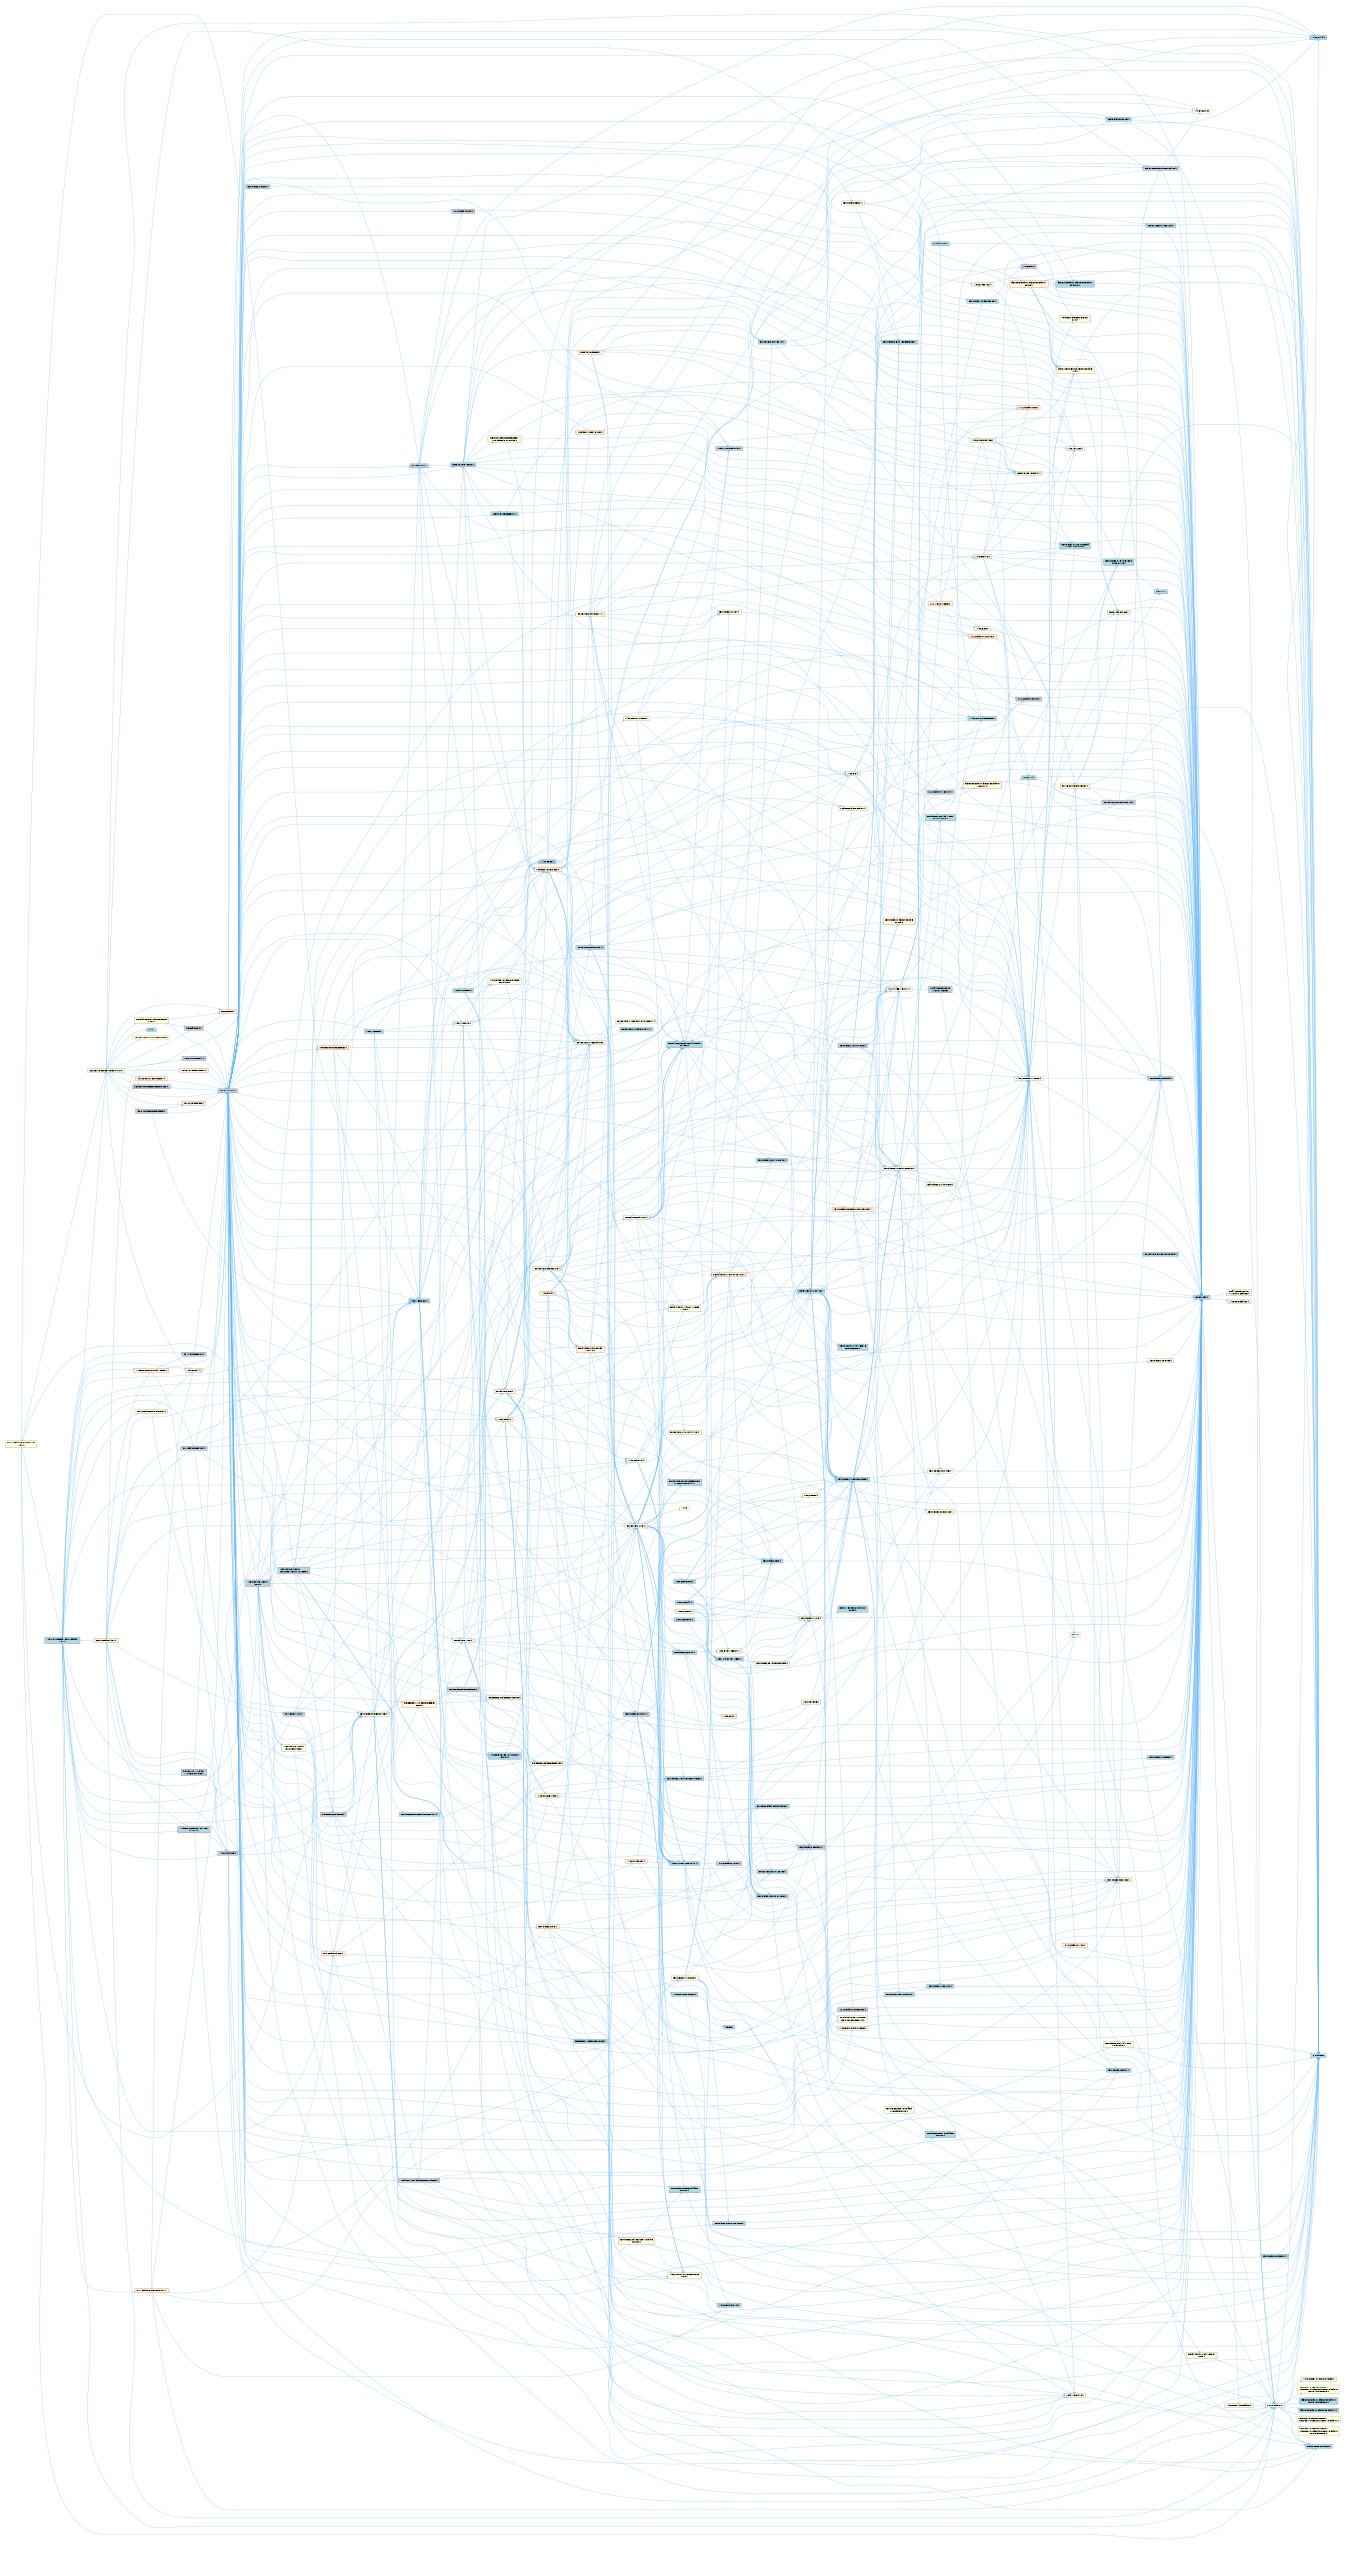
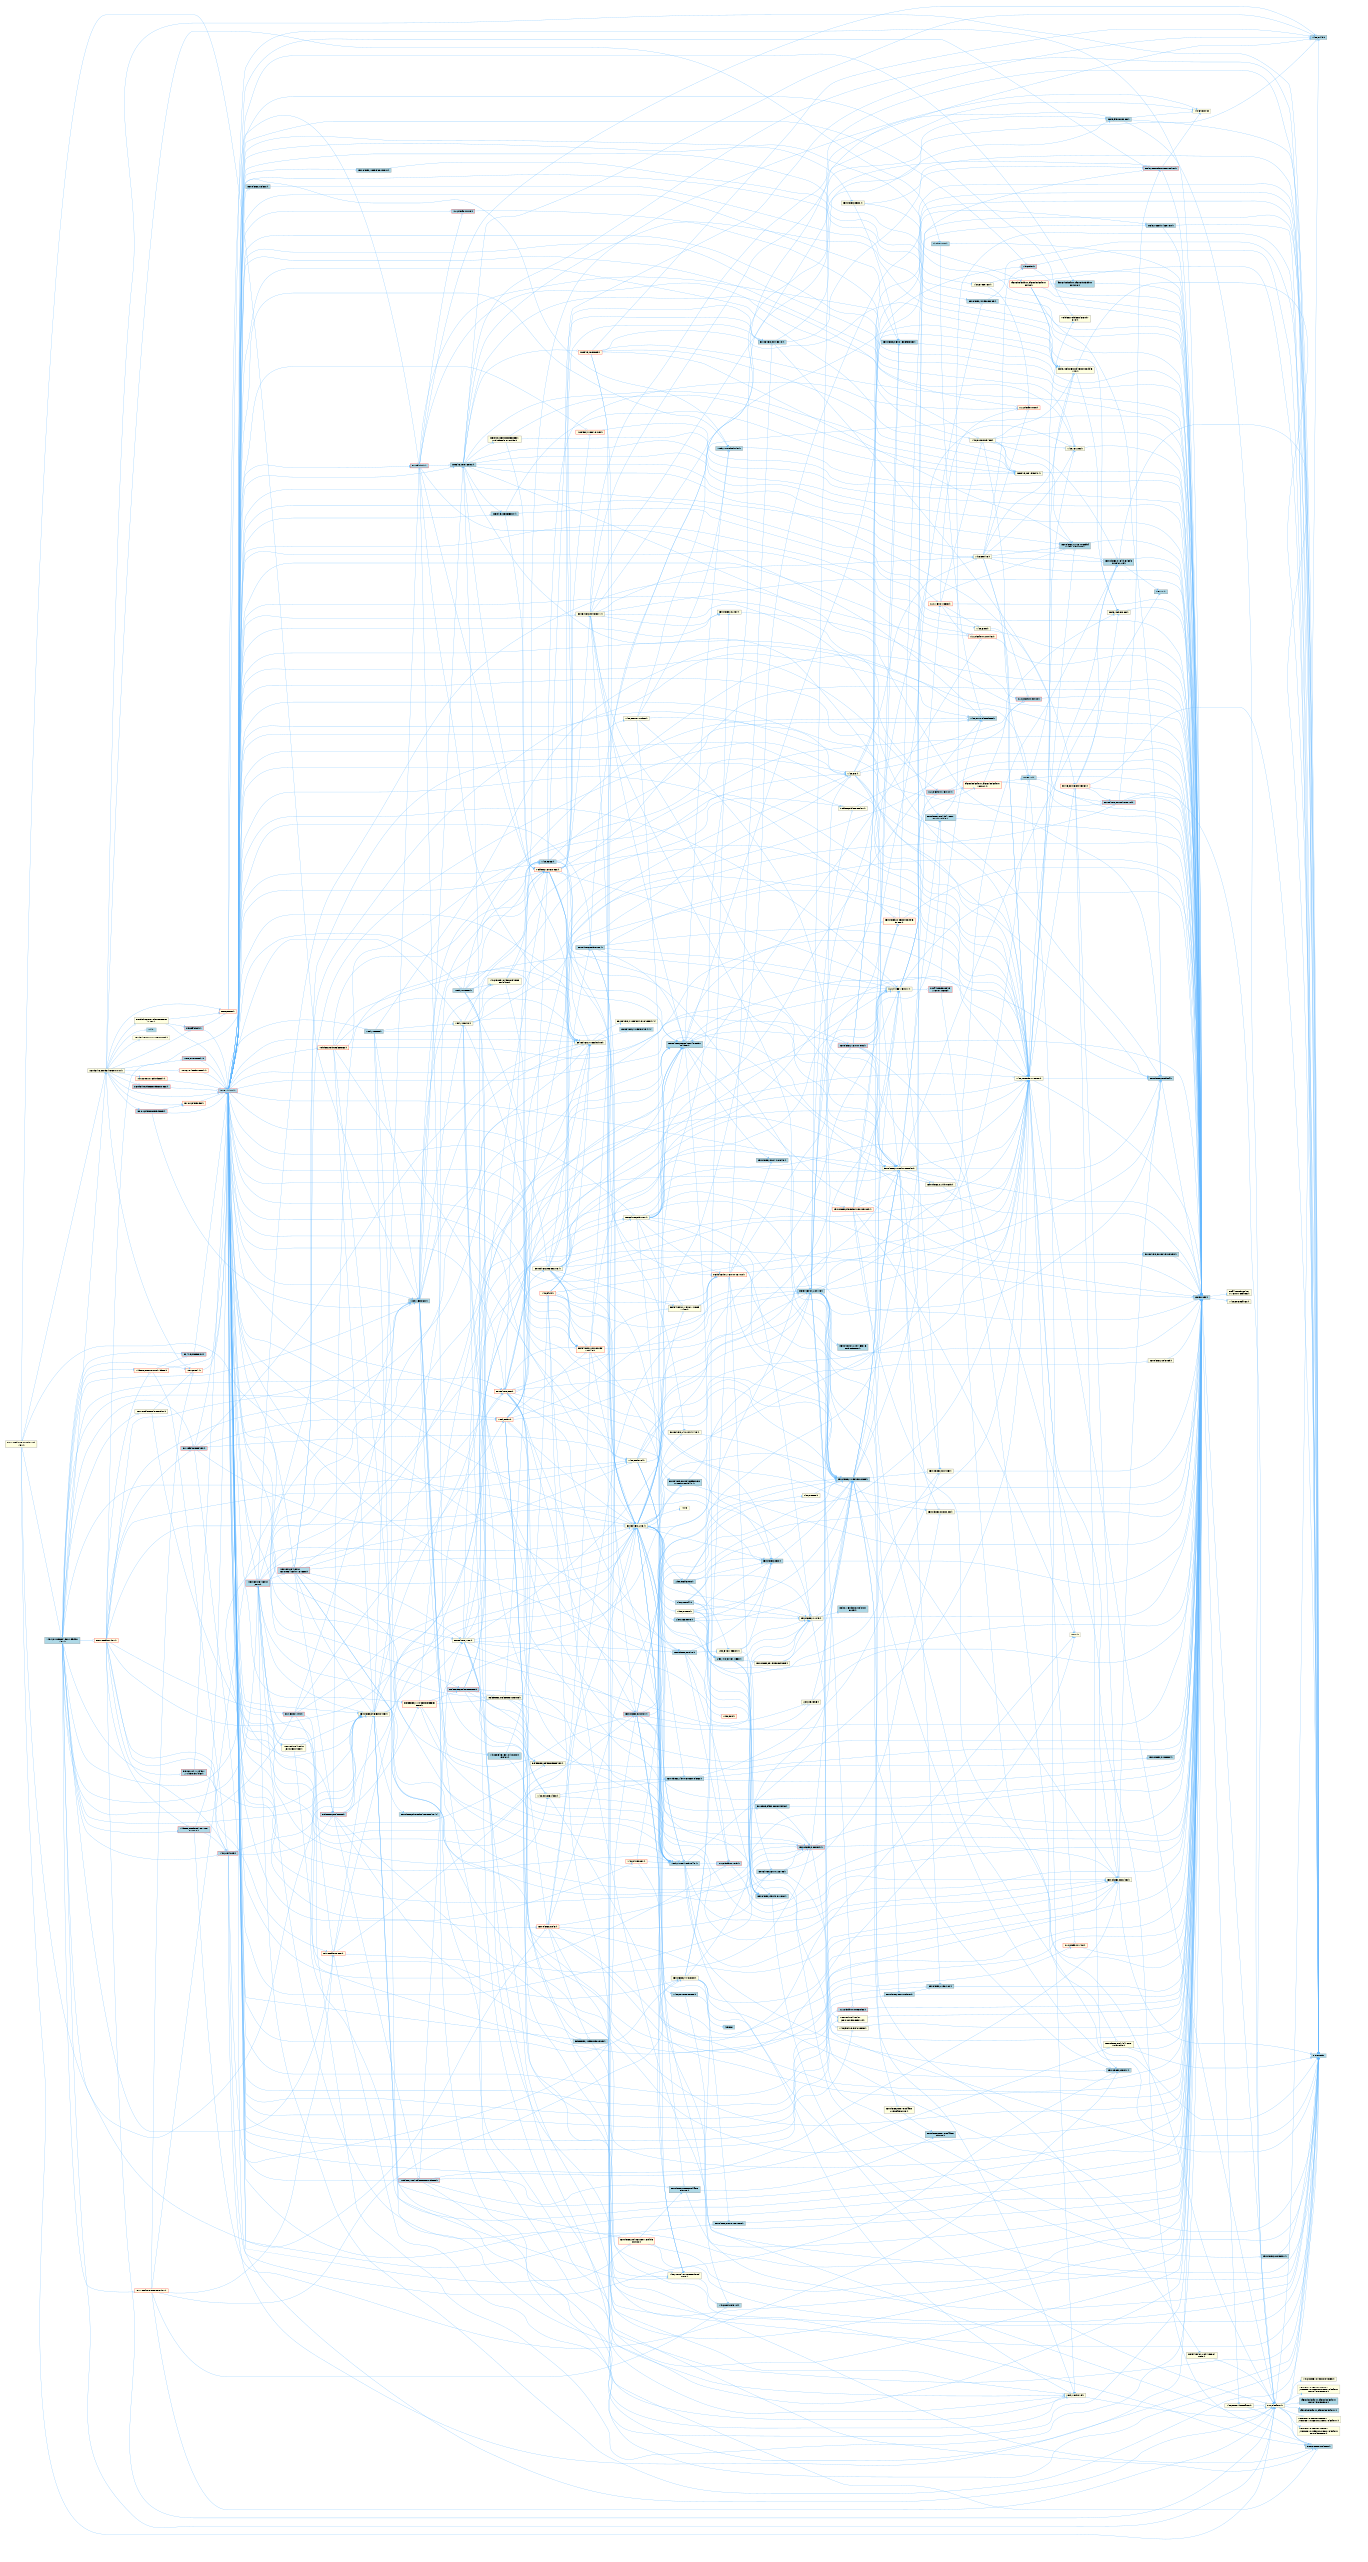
none -> (374, 170)
(445, 1302) -> none
none -> (370, 1693)
(853, 2019) -> (853, 2019)
